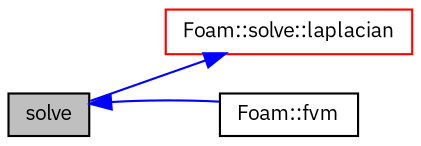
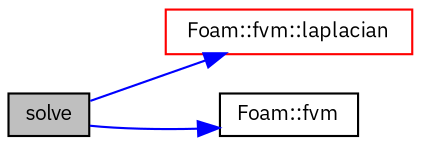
(289, 32) -> (289, 32)
(165, 100) -> (144, 129)
